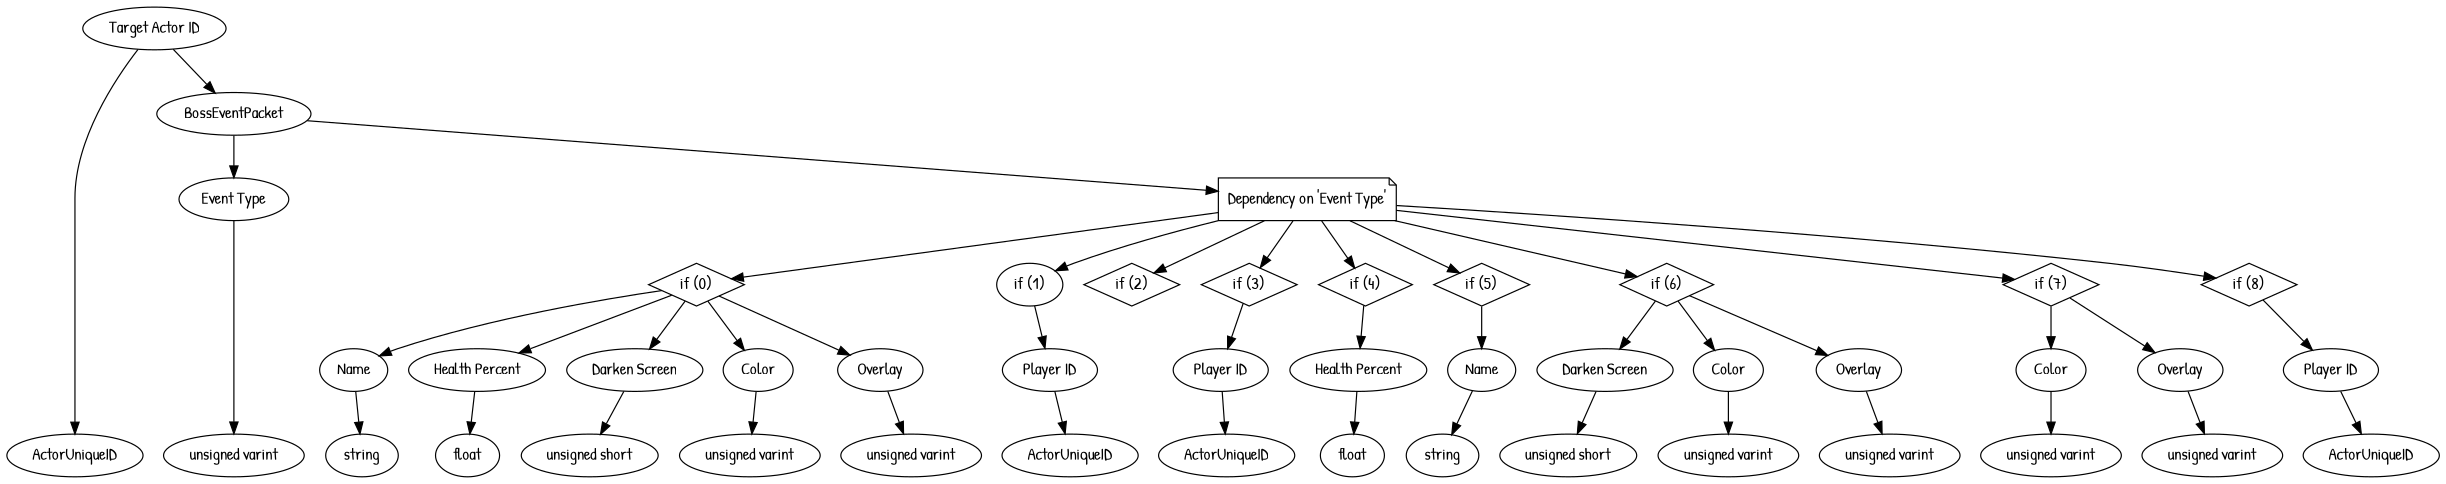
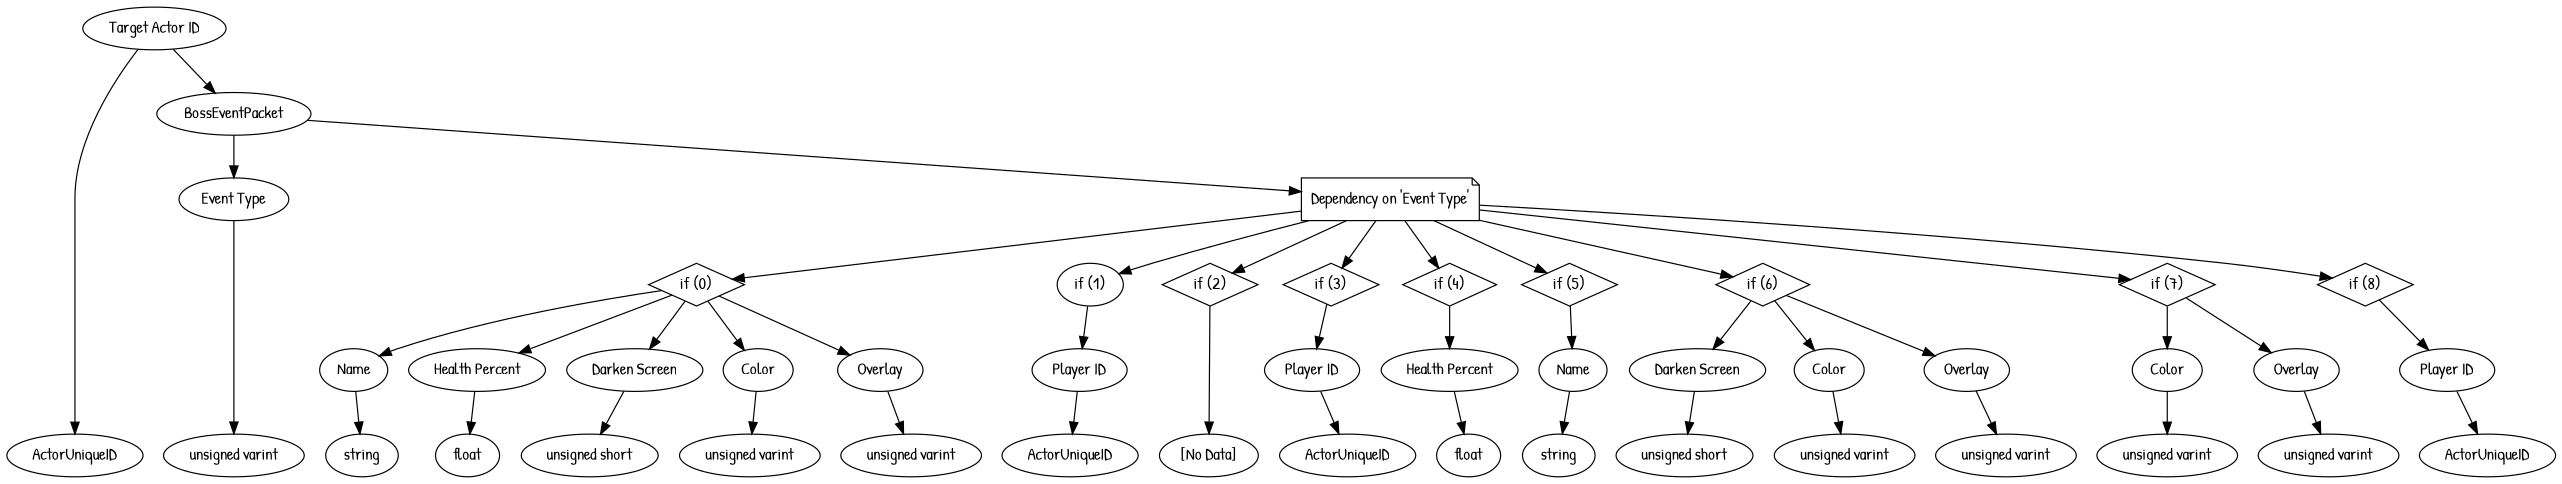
none -> (1209, 455)
